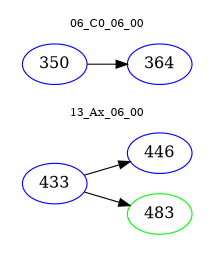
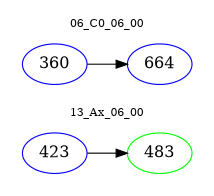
(55, 64) -> (55, 64)
(160, 64) -> (160, 64)
(160, 153) -> none
(55, 184) -> (55, 153)
